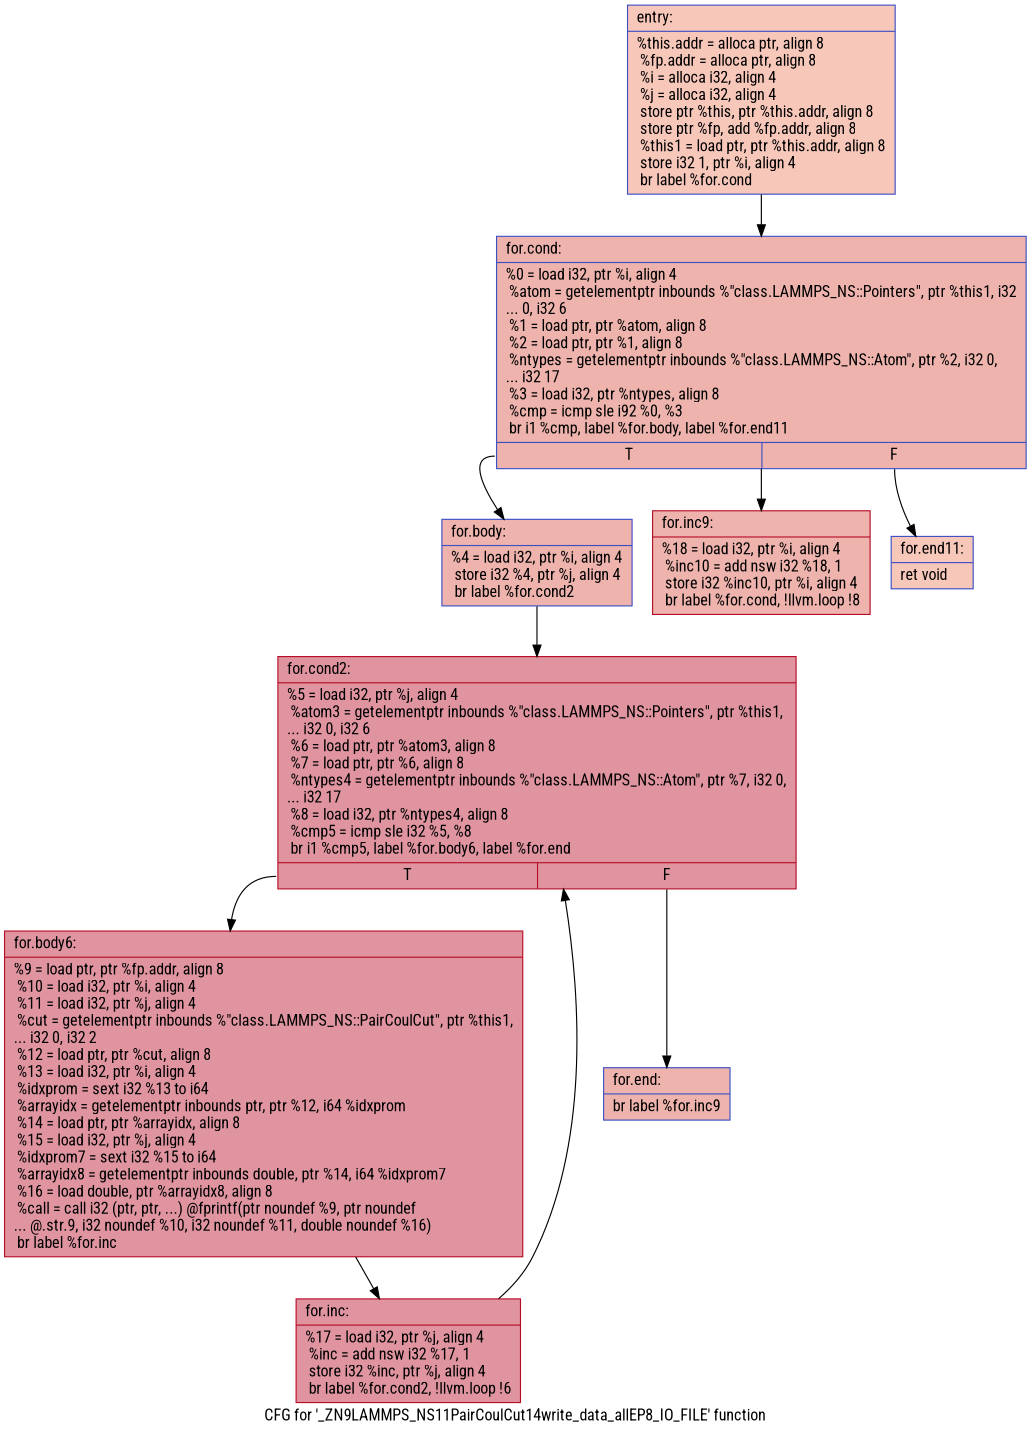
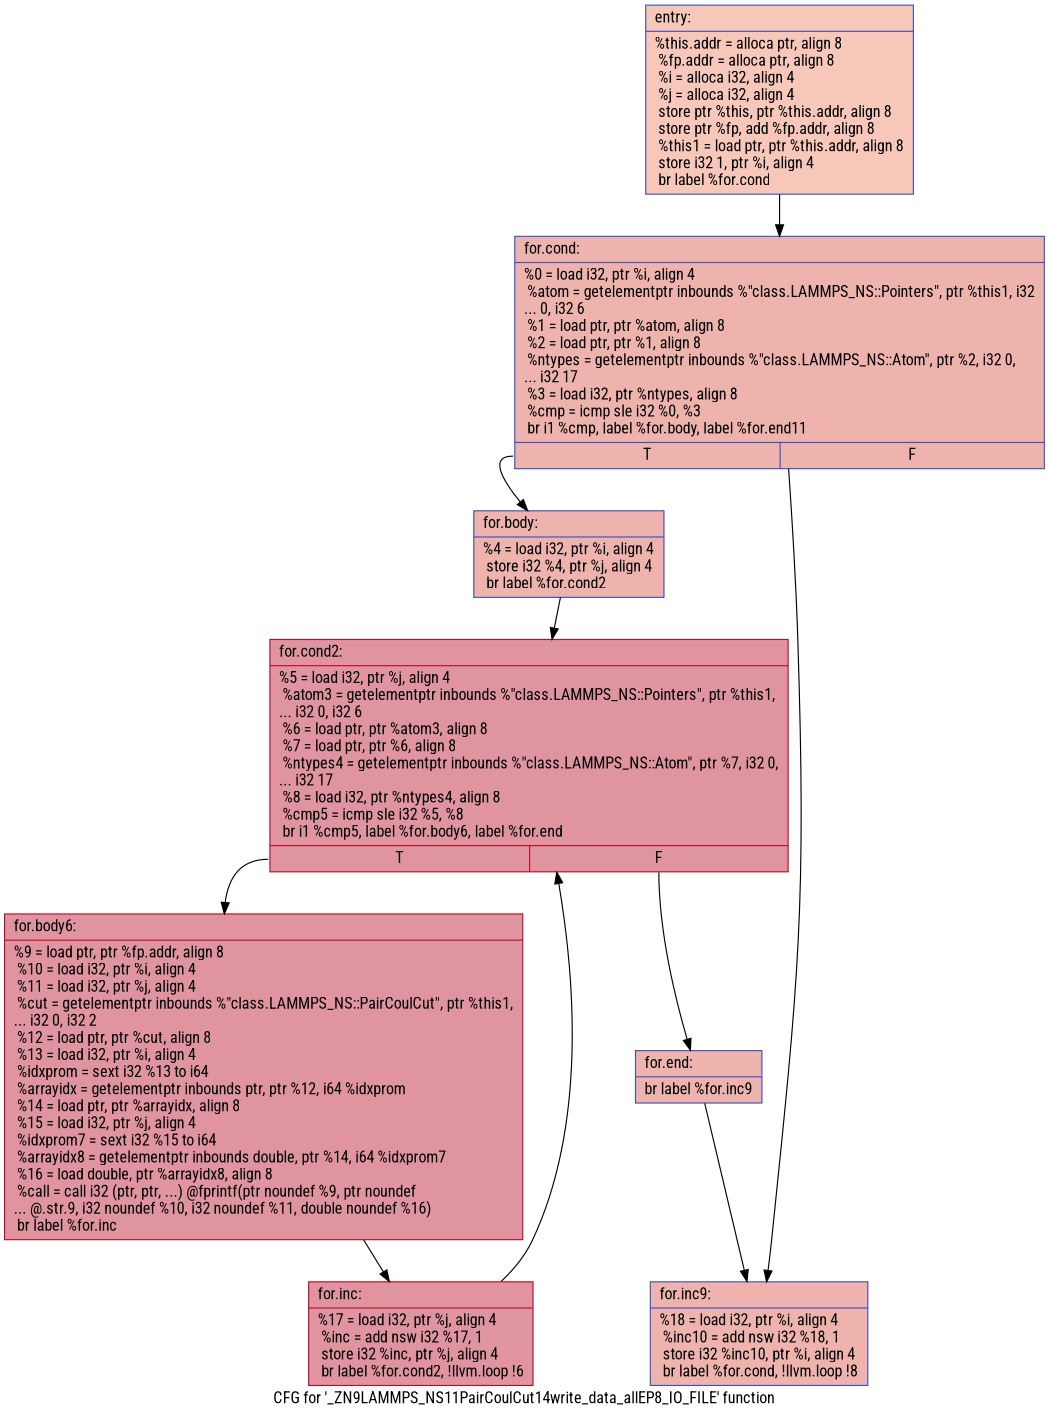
(594, 412) -> (613, 412)
(761, 563) -> (759, 1334)
(932, 563) -> none
none -> (725, 1187)
